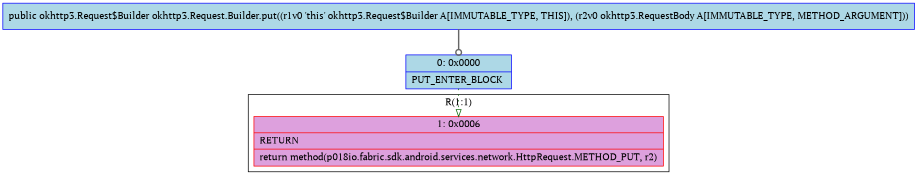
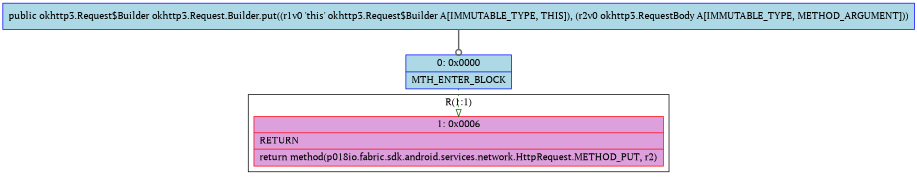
(457, 80) -> (459, 80)
